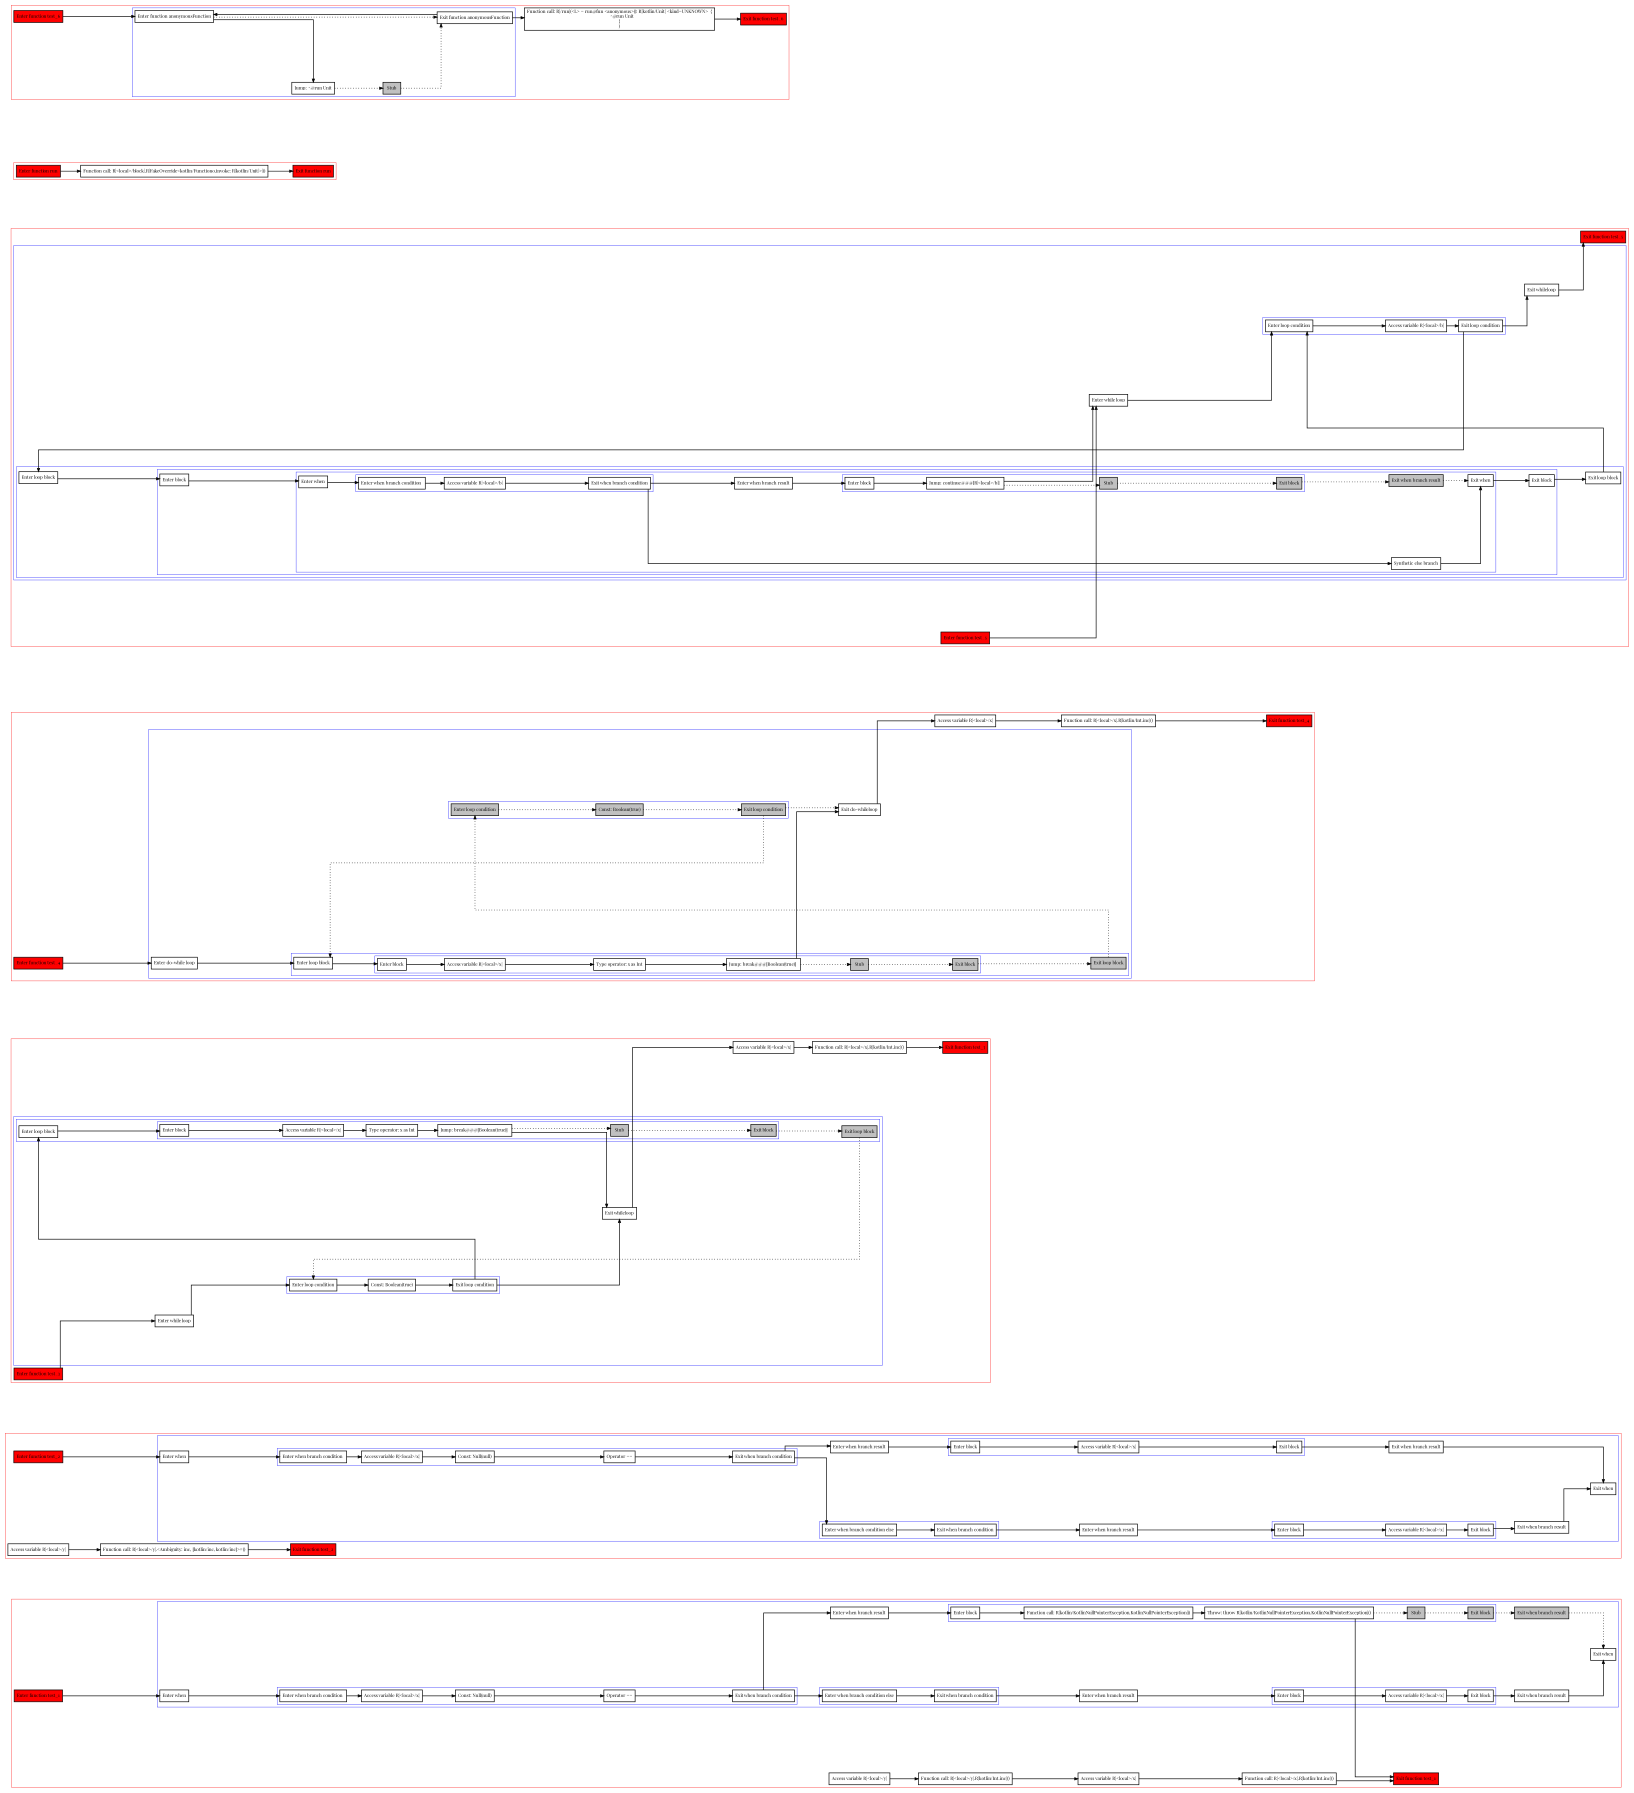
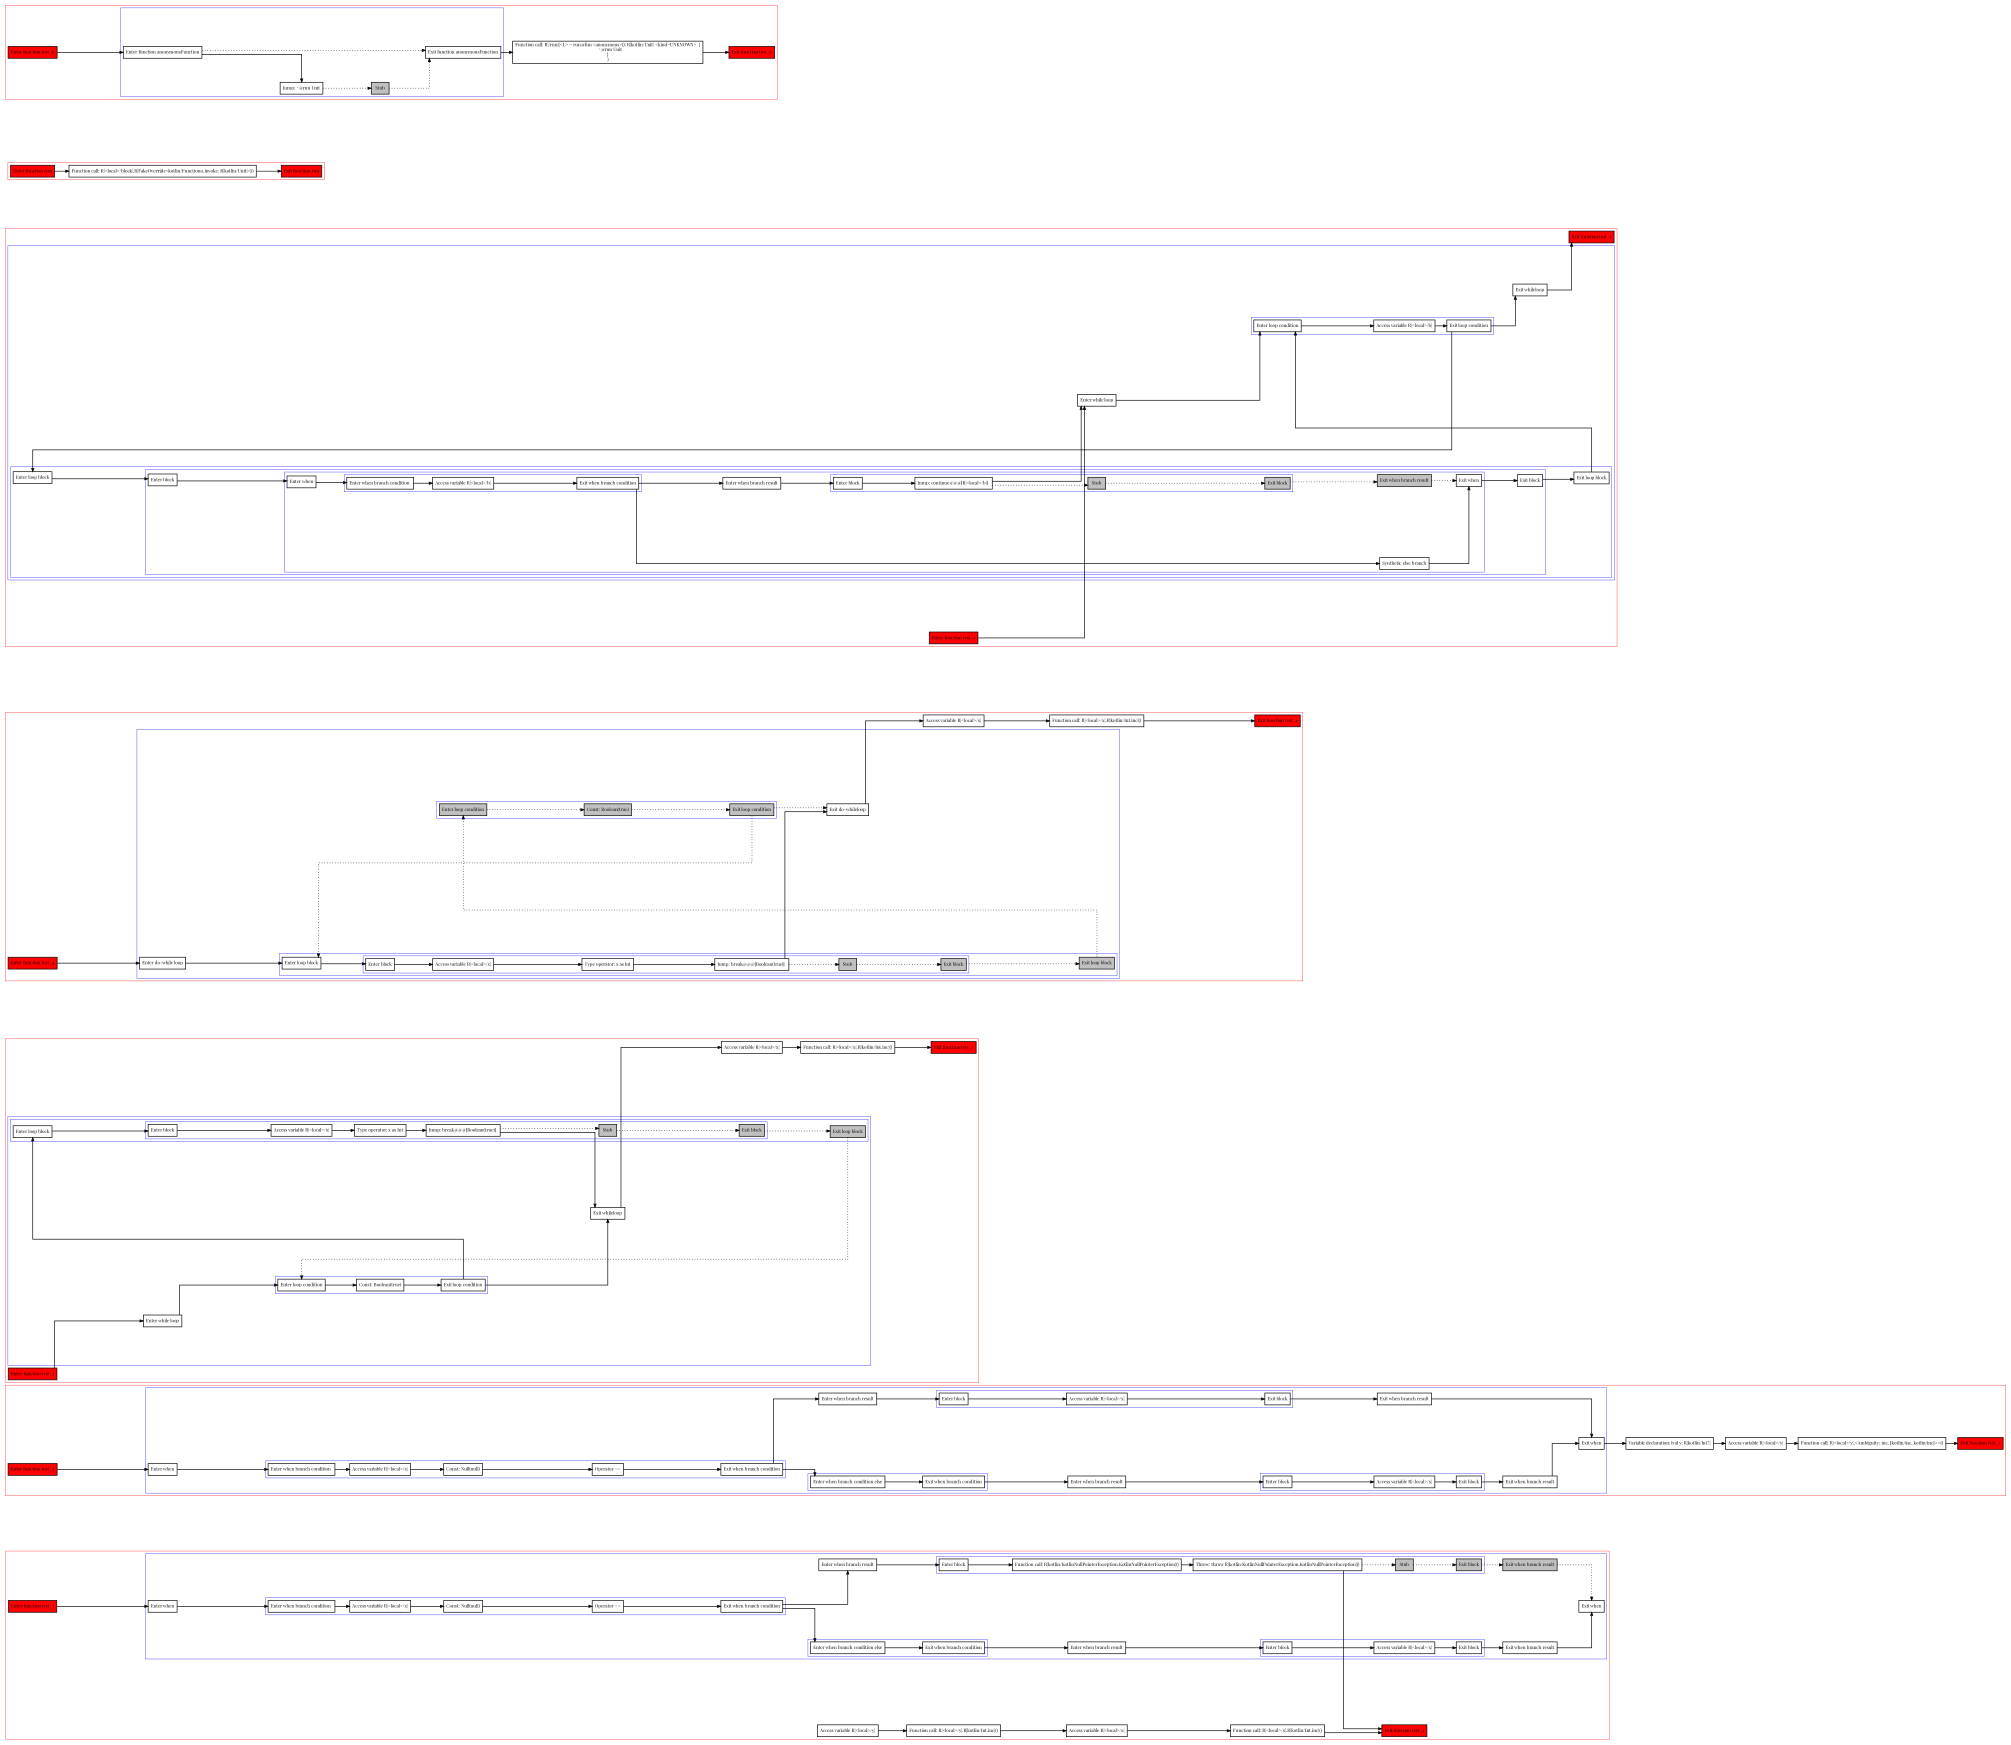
(327, 14) -> none
none -> (1670, 1443)
